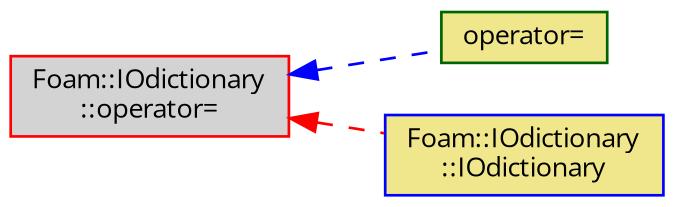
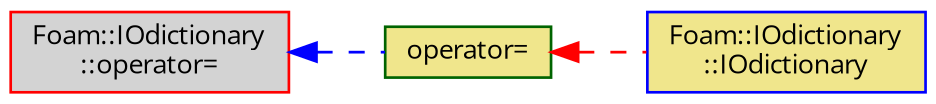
(351, 128) -> (612, 52)
